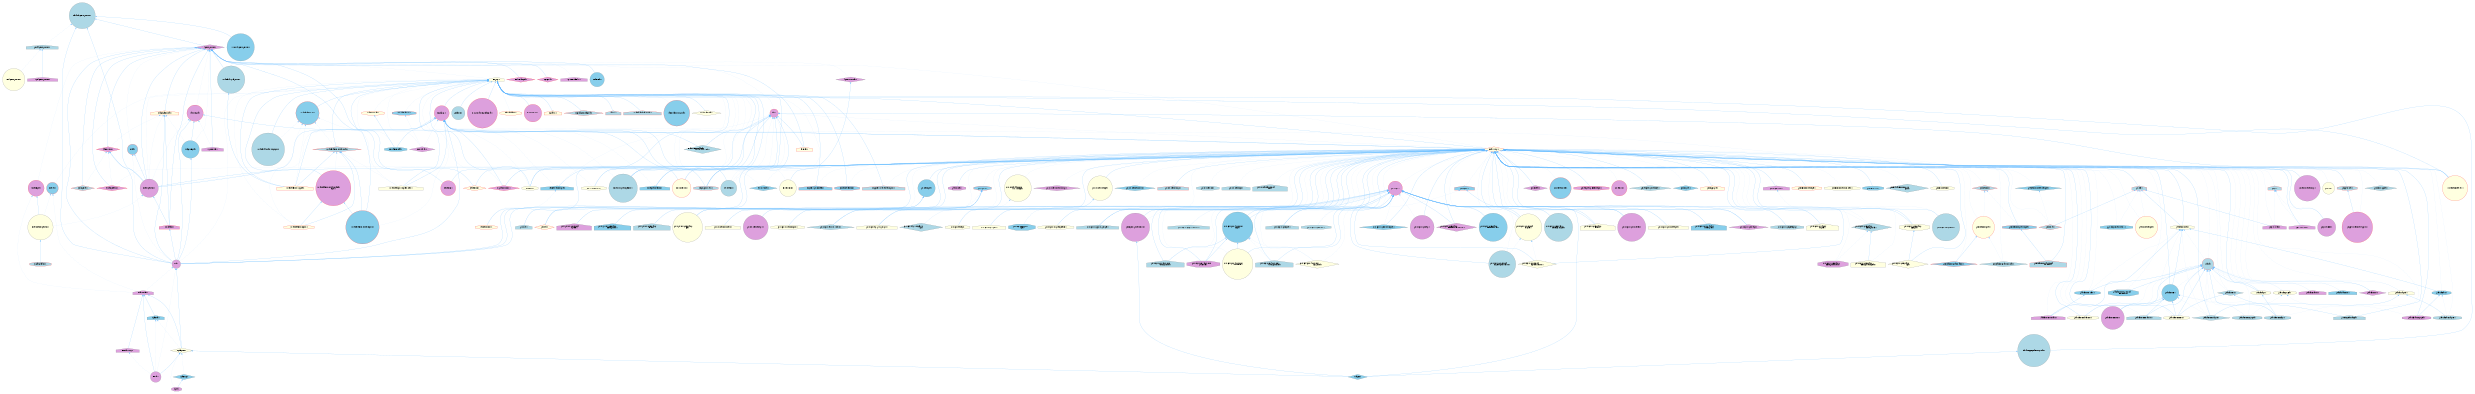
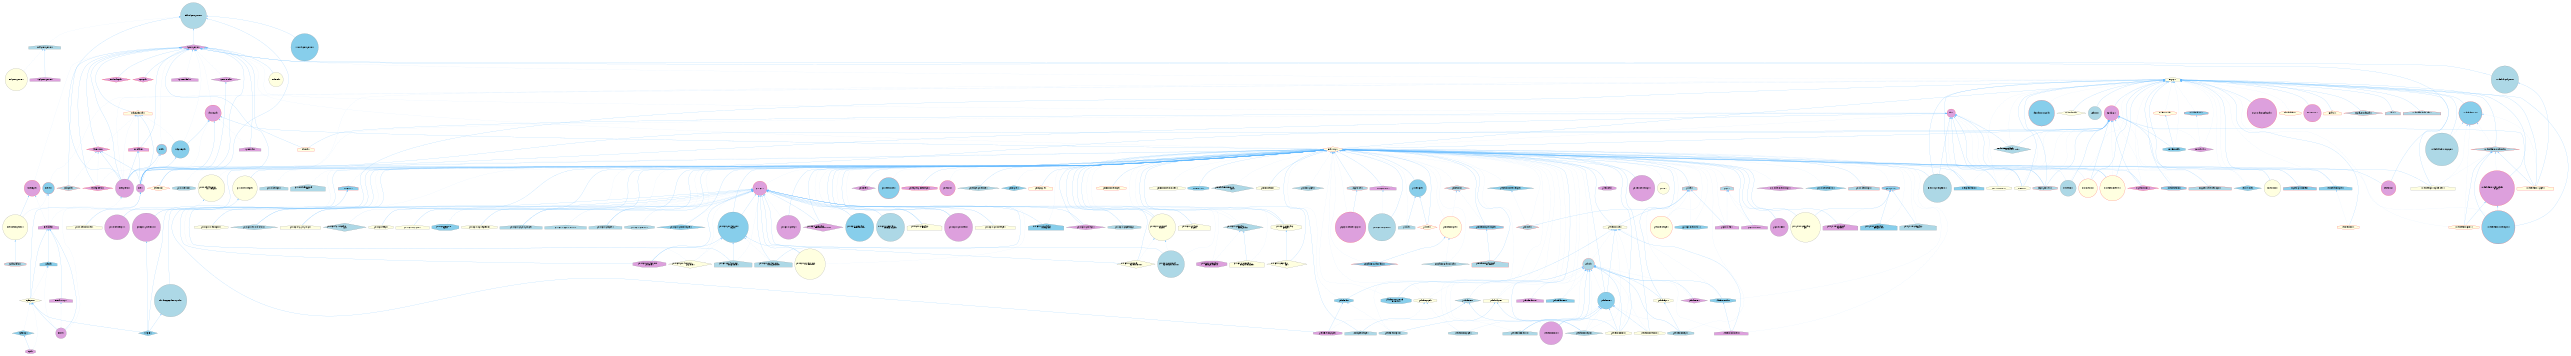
(597, 80) -> (276, 80)
(161, 211) -> (133, 166)
